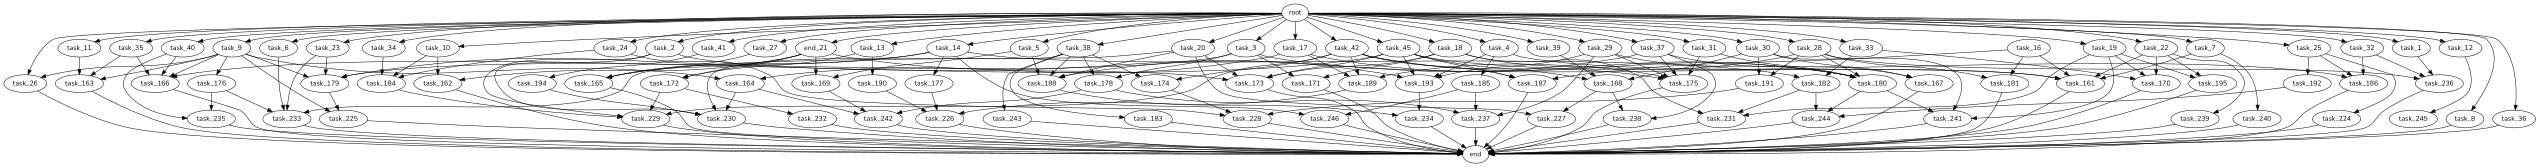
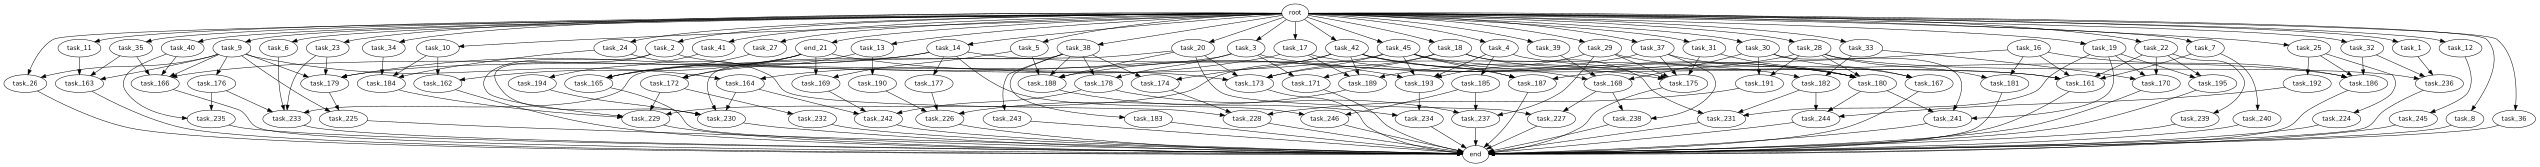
none -> (2195, 63)
none -> (1945, 150)
